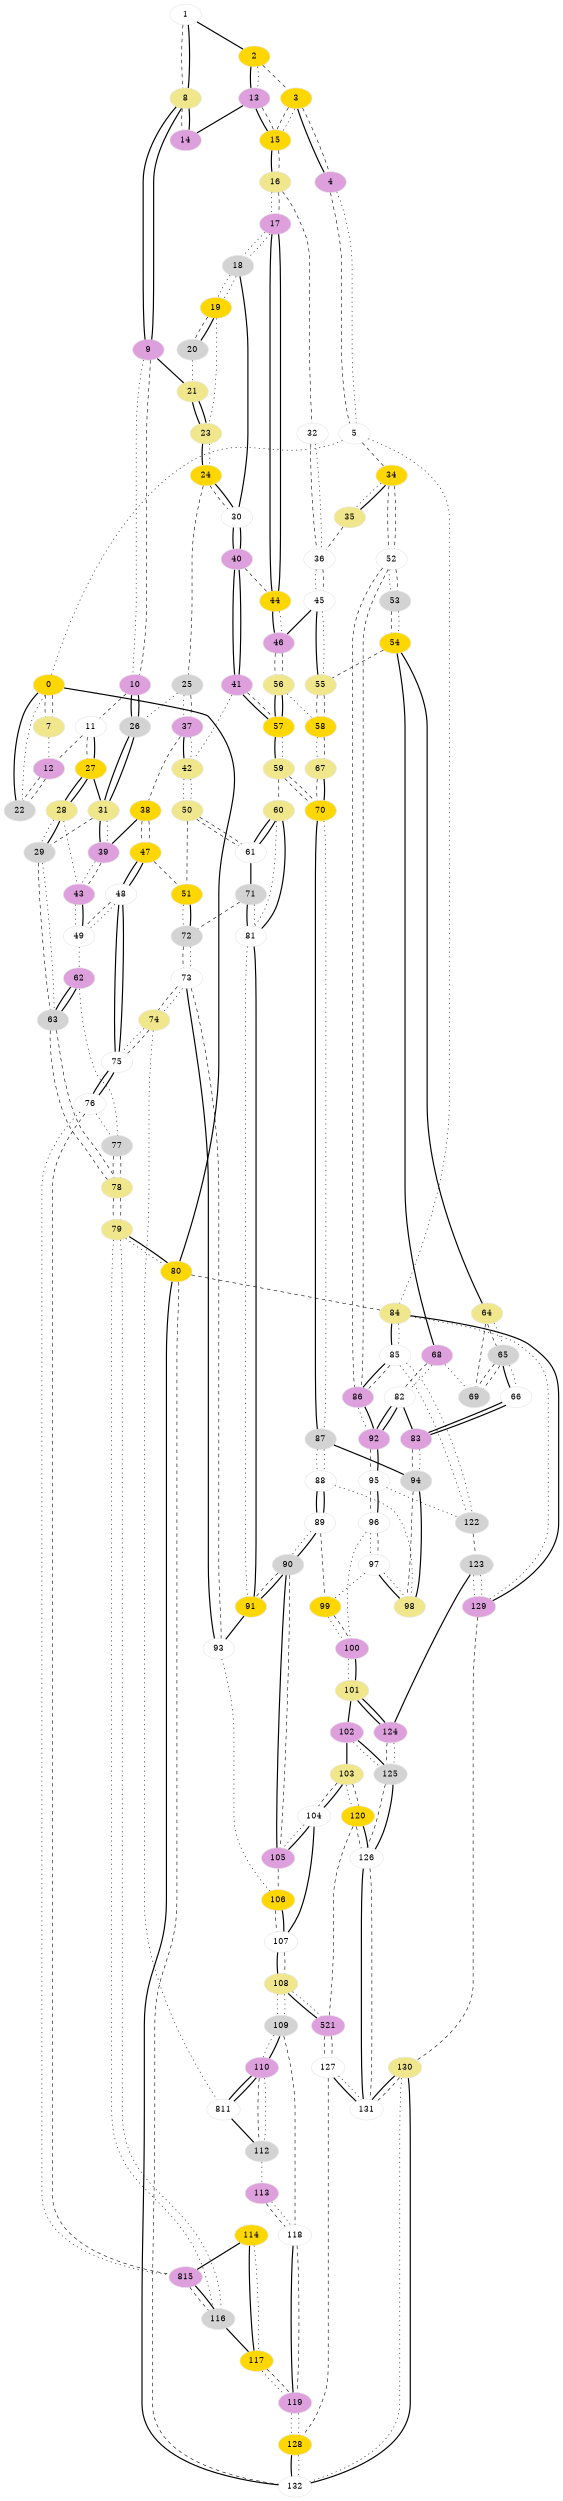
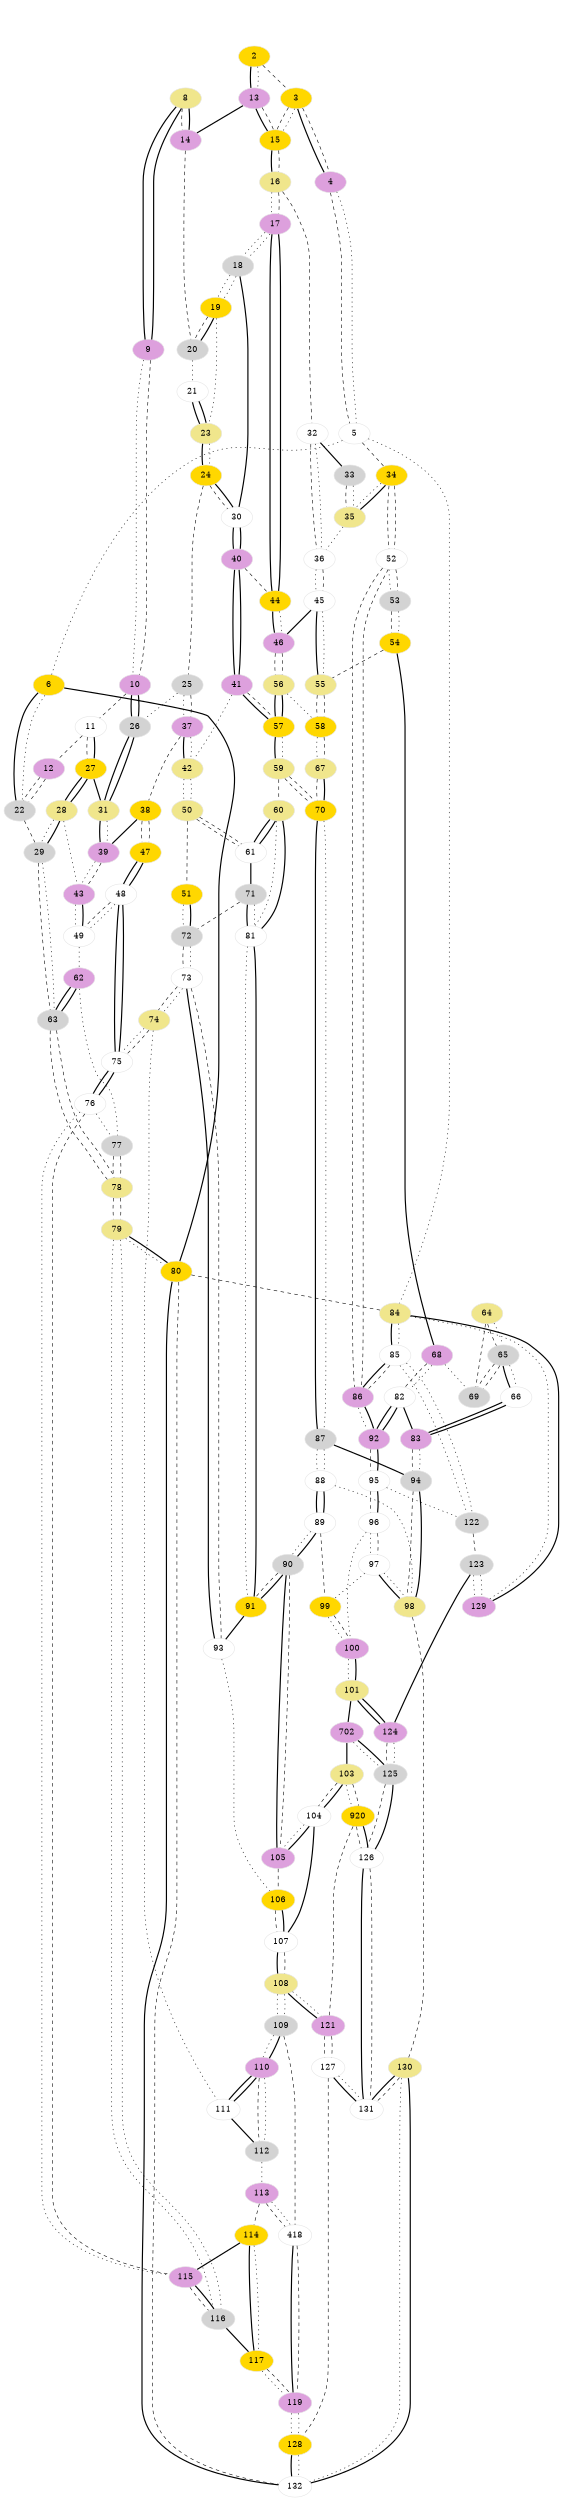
(186, 15) -> none
none -> (184, 245)
(171, 371) -> none
(193, 392) -> (193, 392)
none -> (350, 475)
(335, 538) -> (335, 538)
(49, 685) -> (49, 685)
(49, 727) -> none
(72, 832) -> (30, 831)
(166, 873) -> none
(427, 980) -> none
(347, 1732) -> (347, 1732)
(358, 1816) -> (358, 1816)
(473, 1850) -> (424, 1838)
(328, 2026) -> (328, 2026)
(223, 2110) -> (223, 2110)
none -> (257, 2214)
(295, 2235) -> (295, 2235)
(186, 2277) -> (186, 2277)
